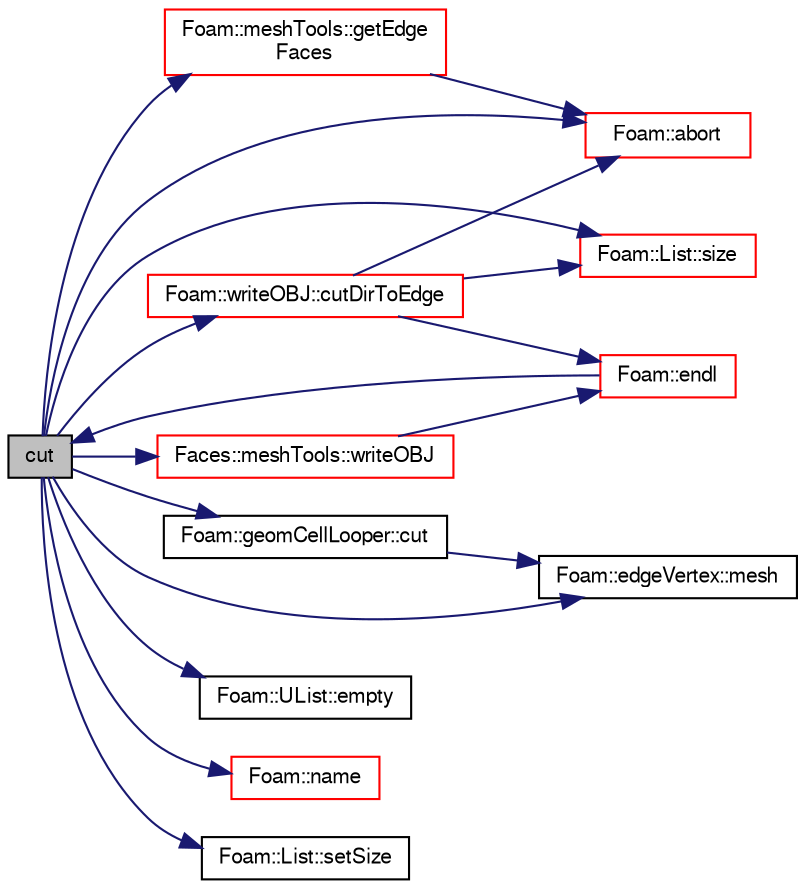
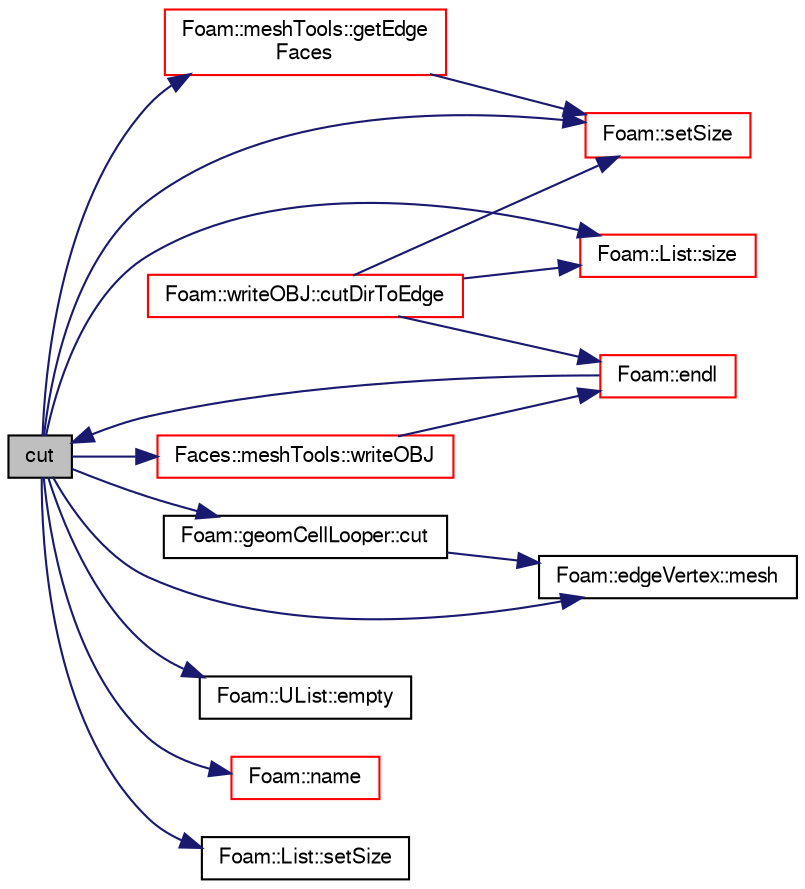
(668, 135) -> (668, 135)
(118, 369) -> none
